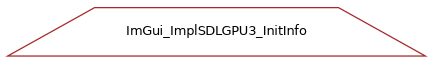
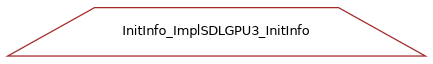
(217, 32) -> (217, 32)
